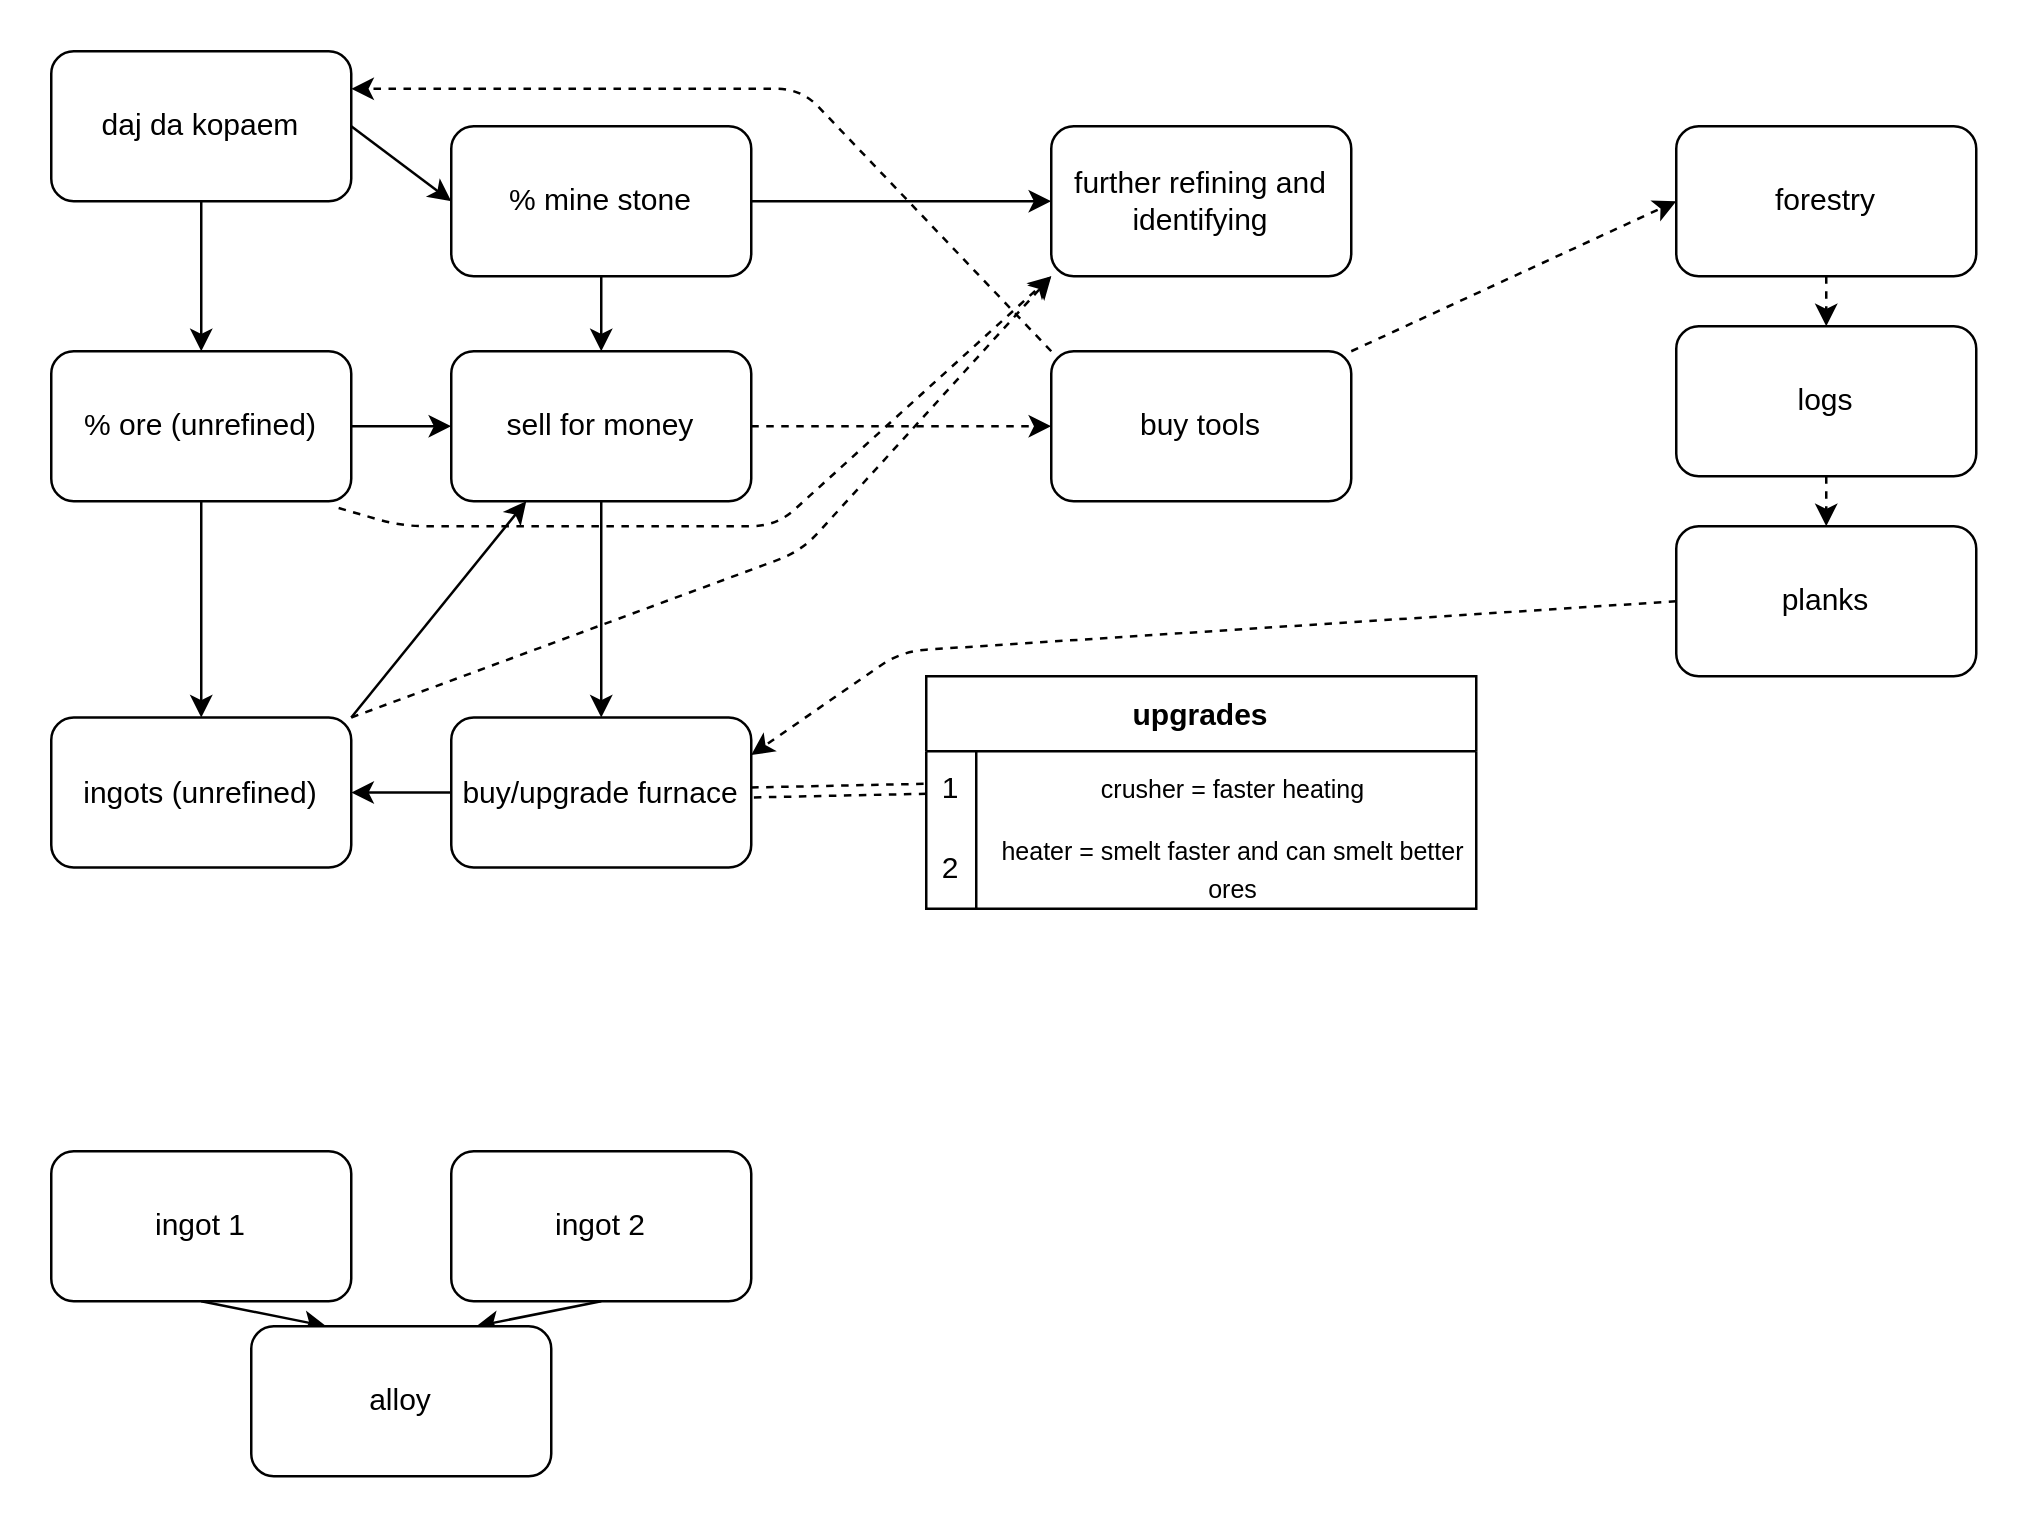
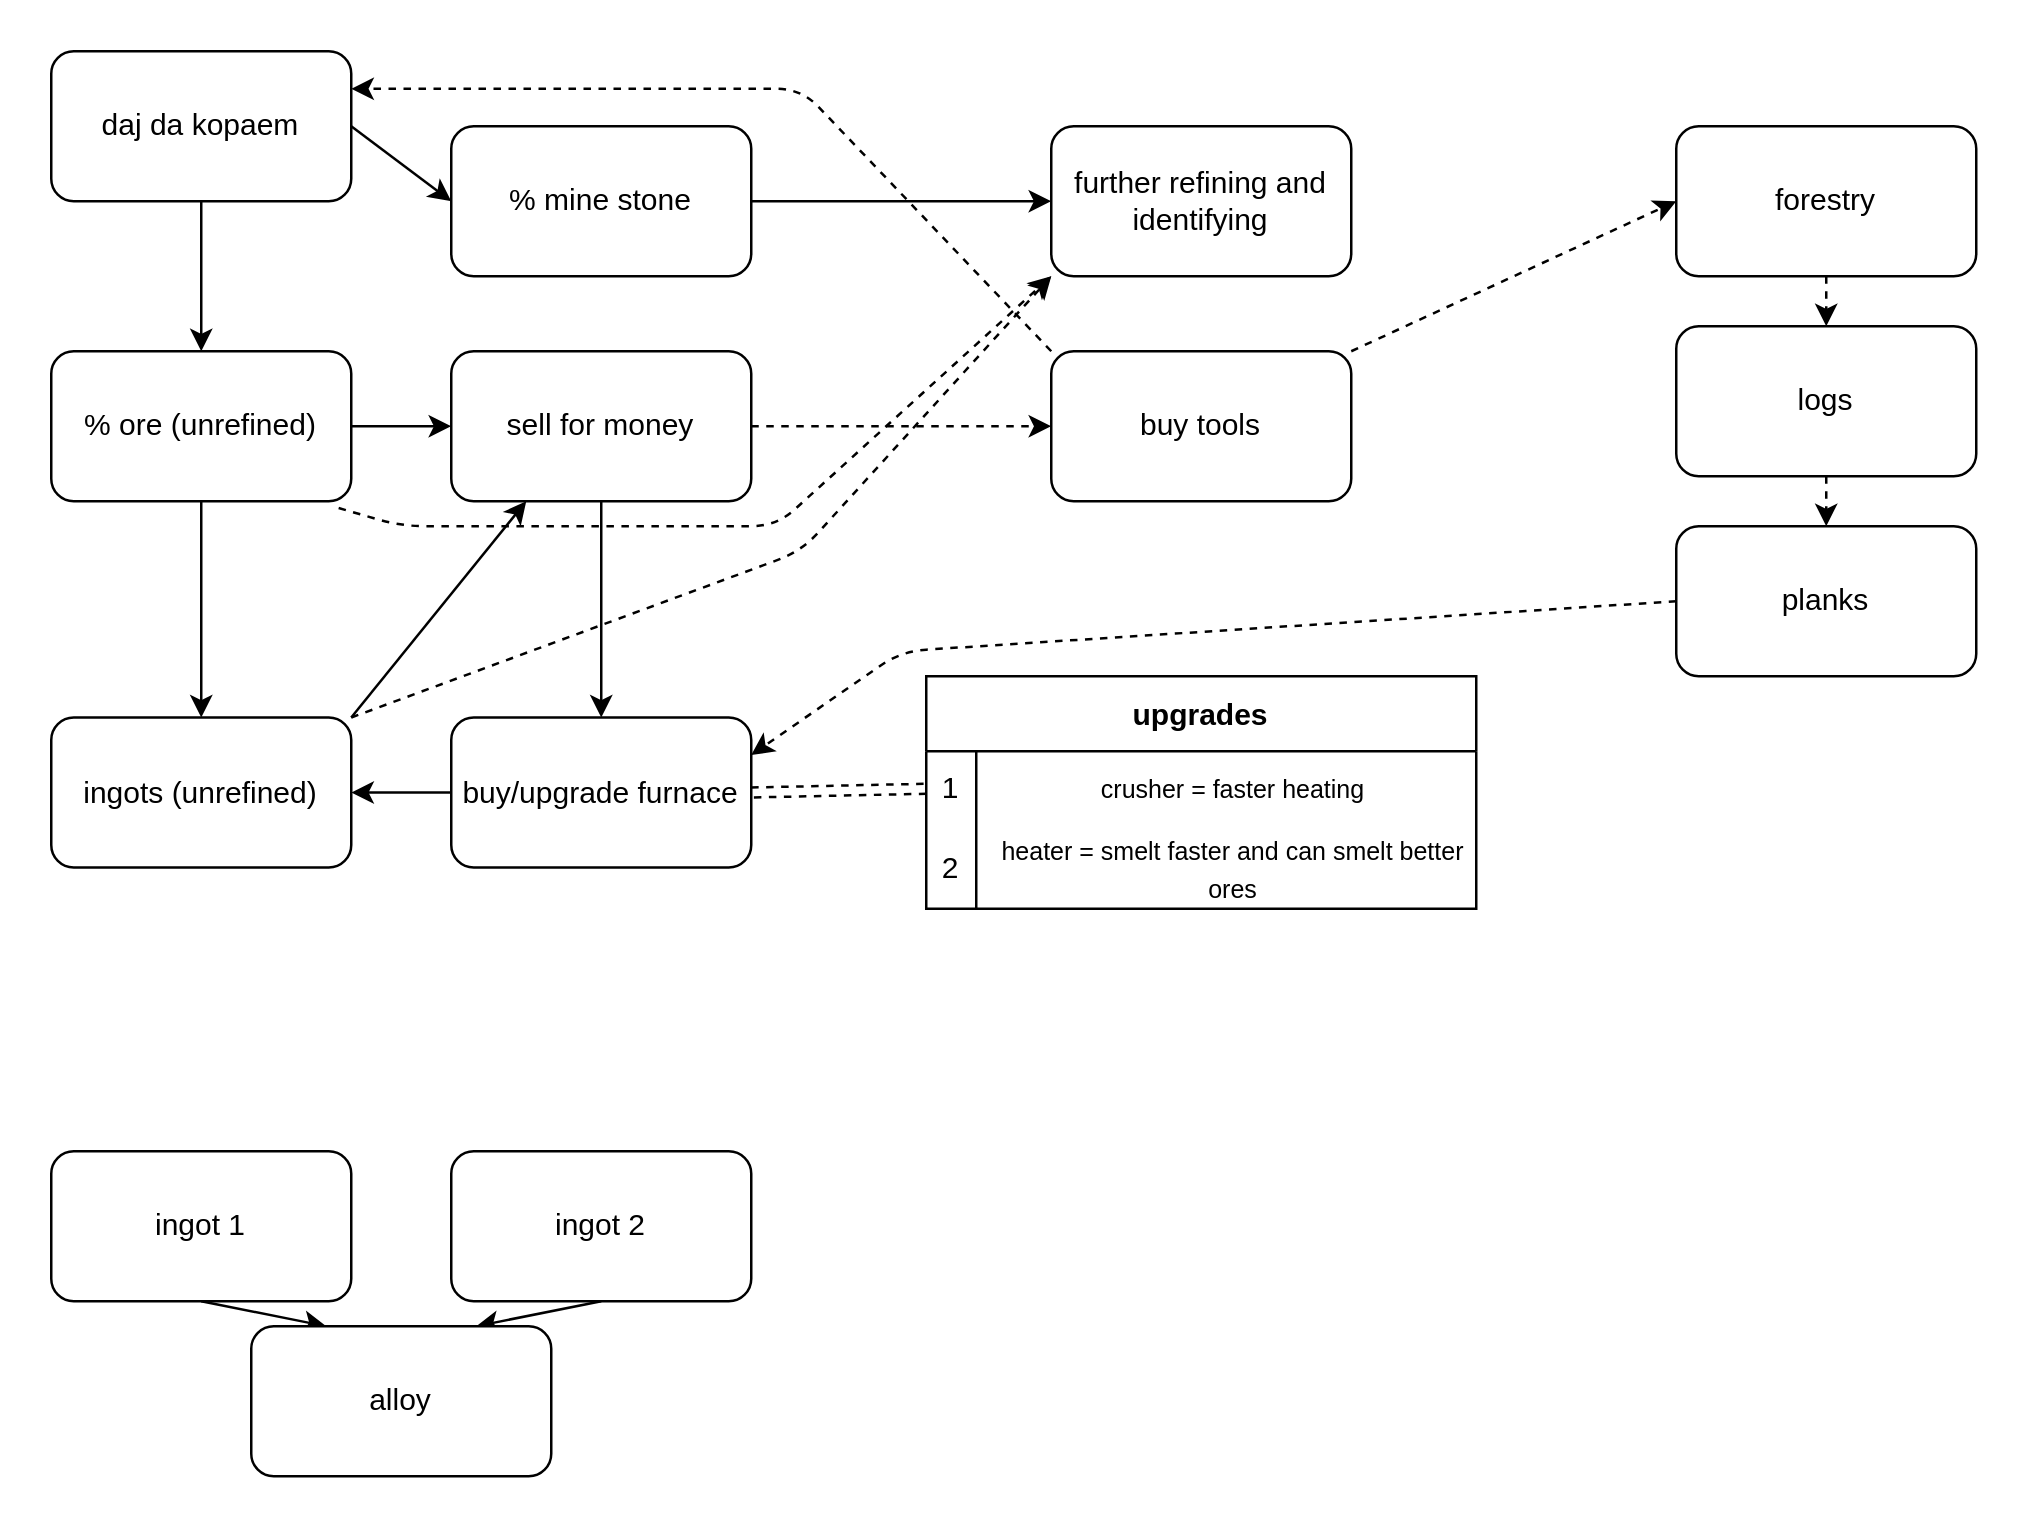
(601, 305) -> none
